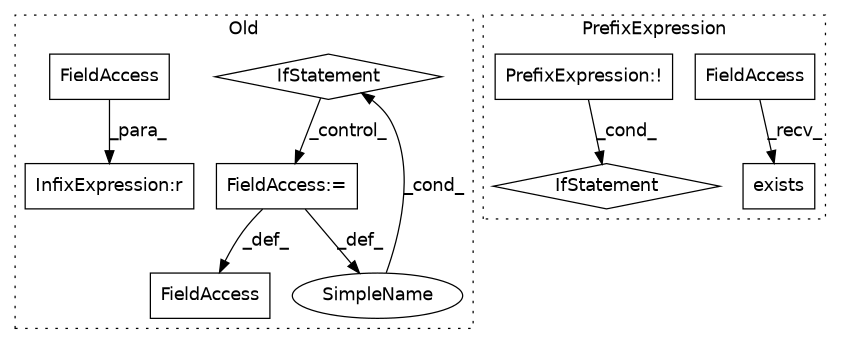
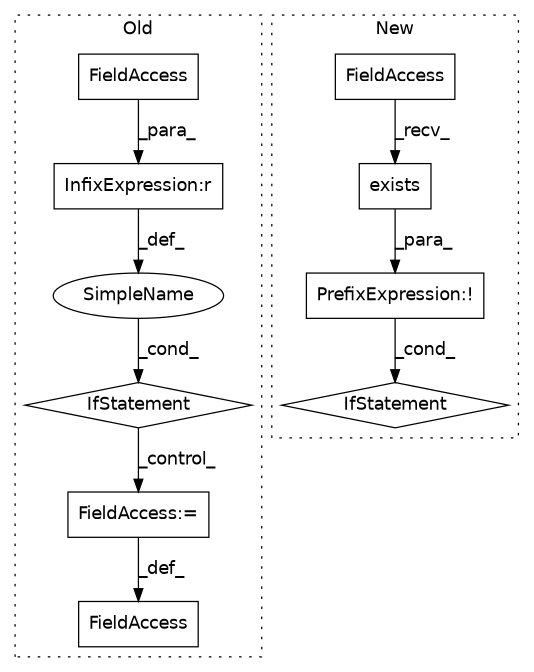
(654, 30) -> (395, 30)
none -> (395, 235)
(328, 236) -> (138, 235)
